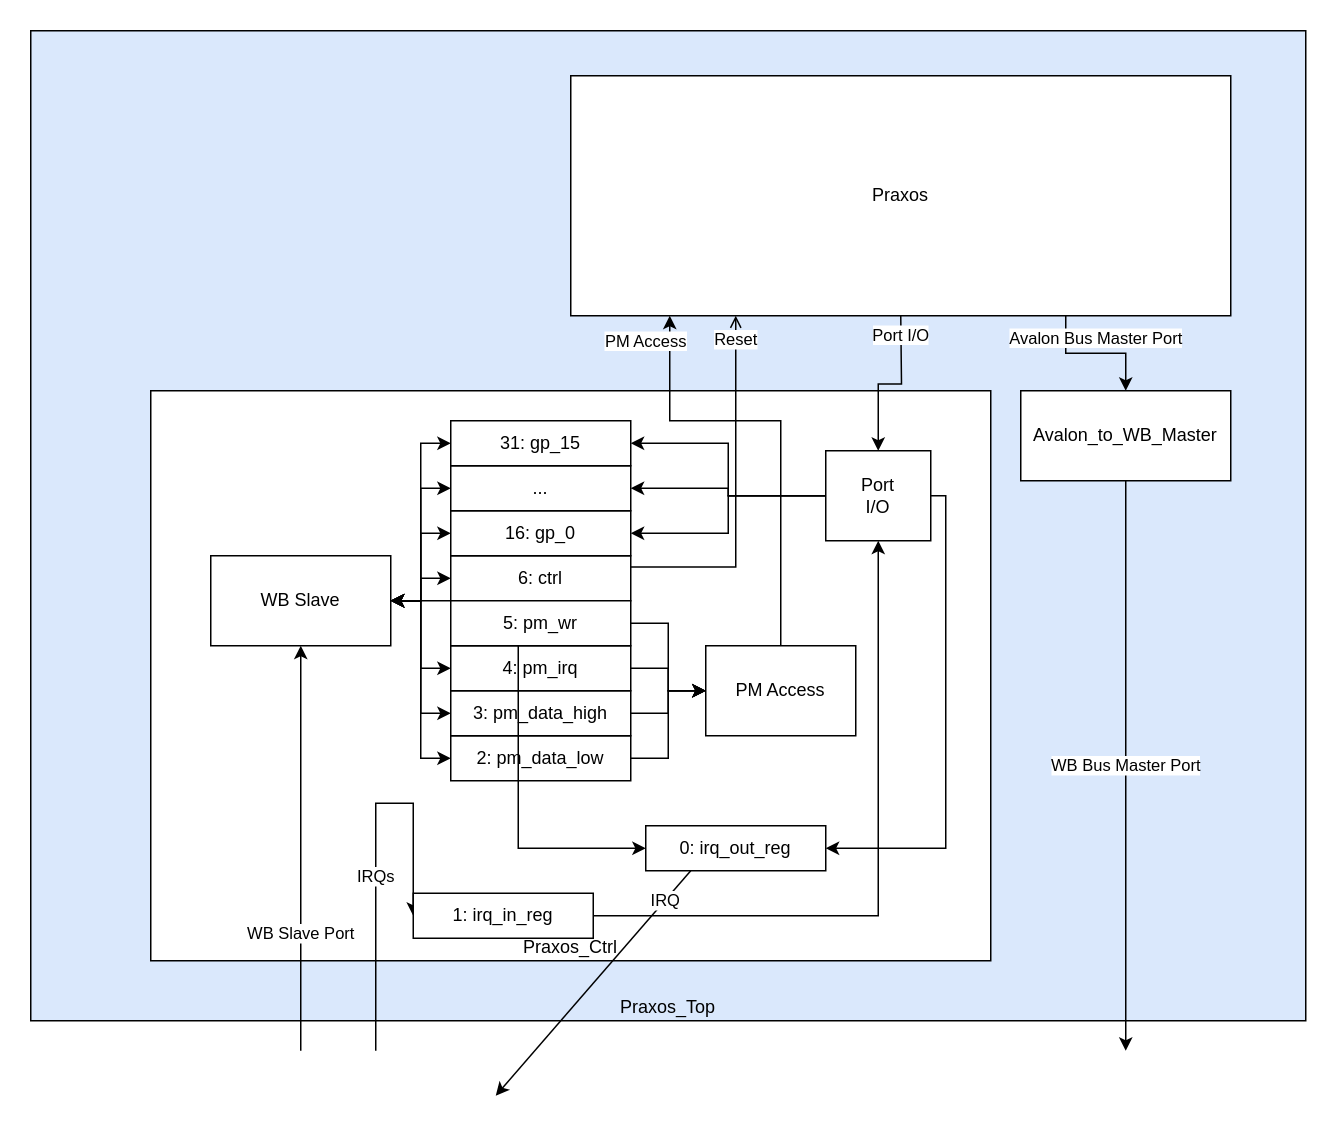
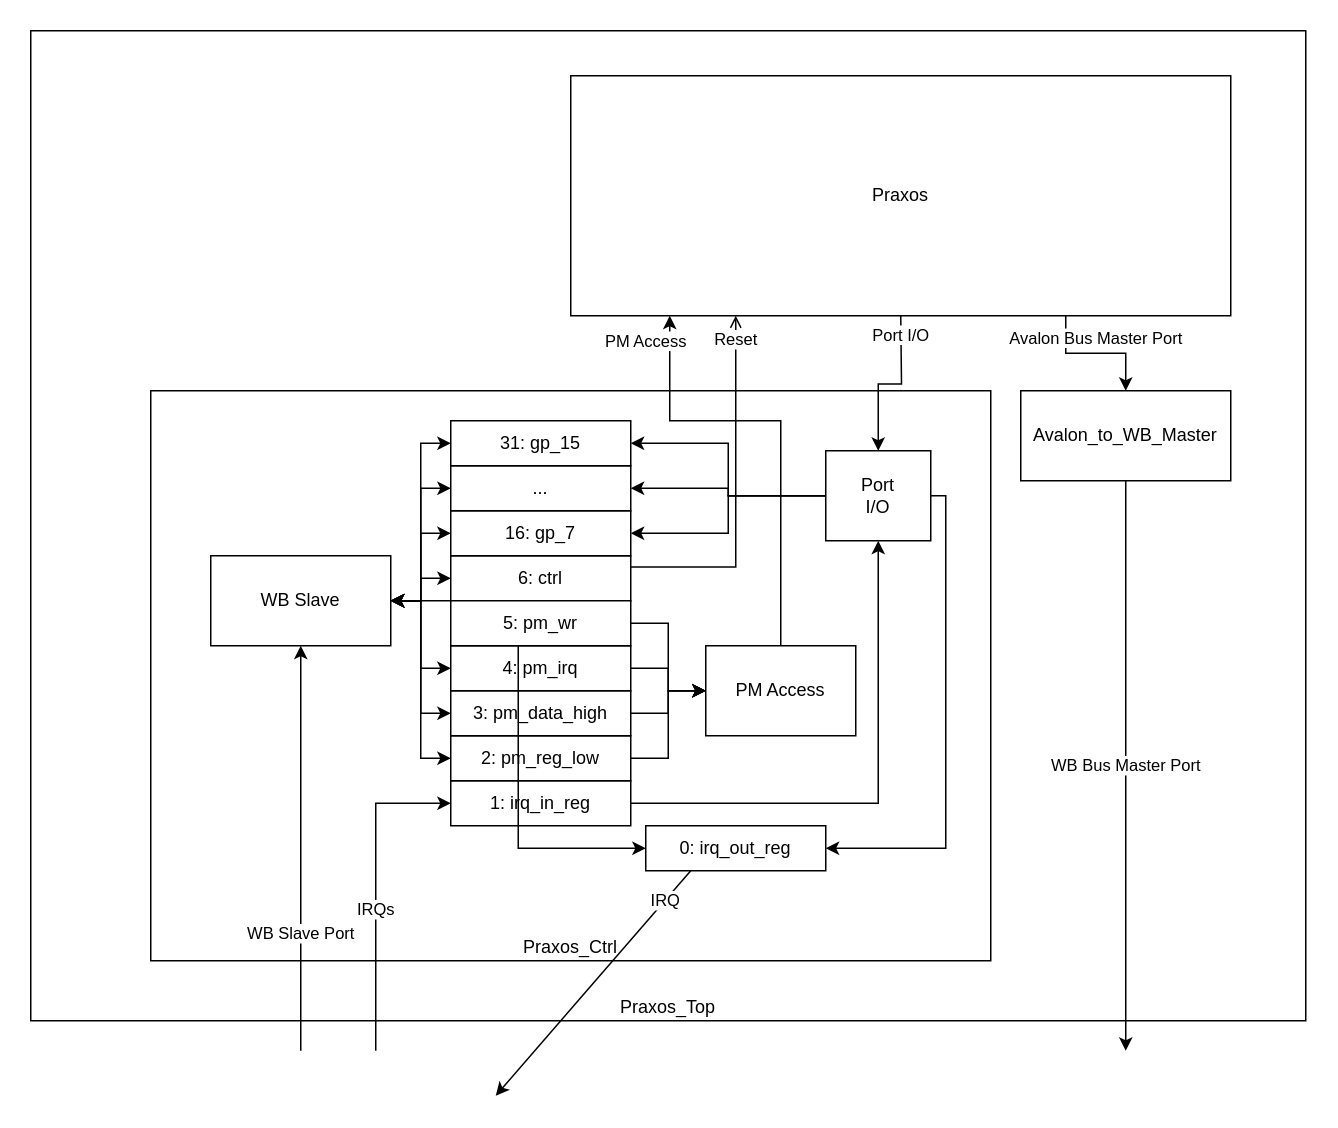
(541, 533) -> (541, 533)
(541, 758) -> (541, 758)
(503, 916) -> (541, 803)
(668, 1005) -> (668, 1005)
